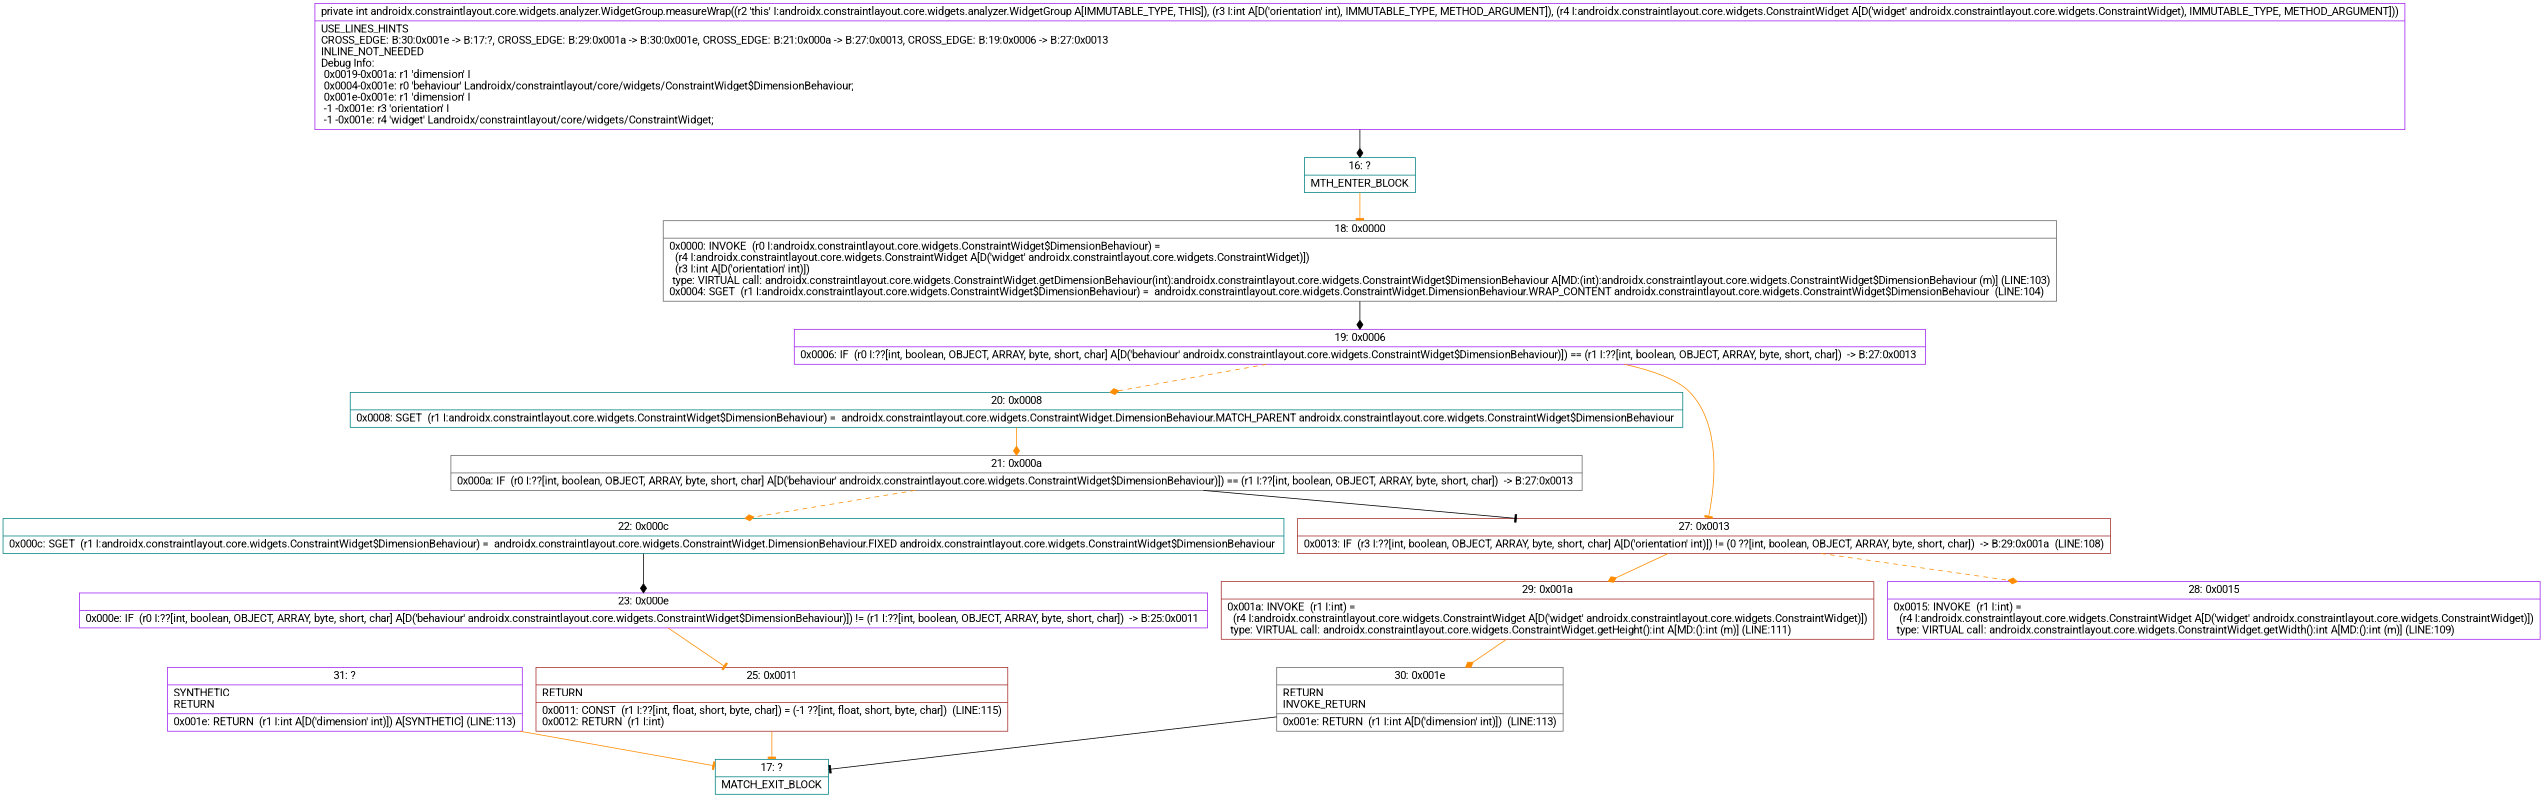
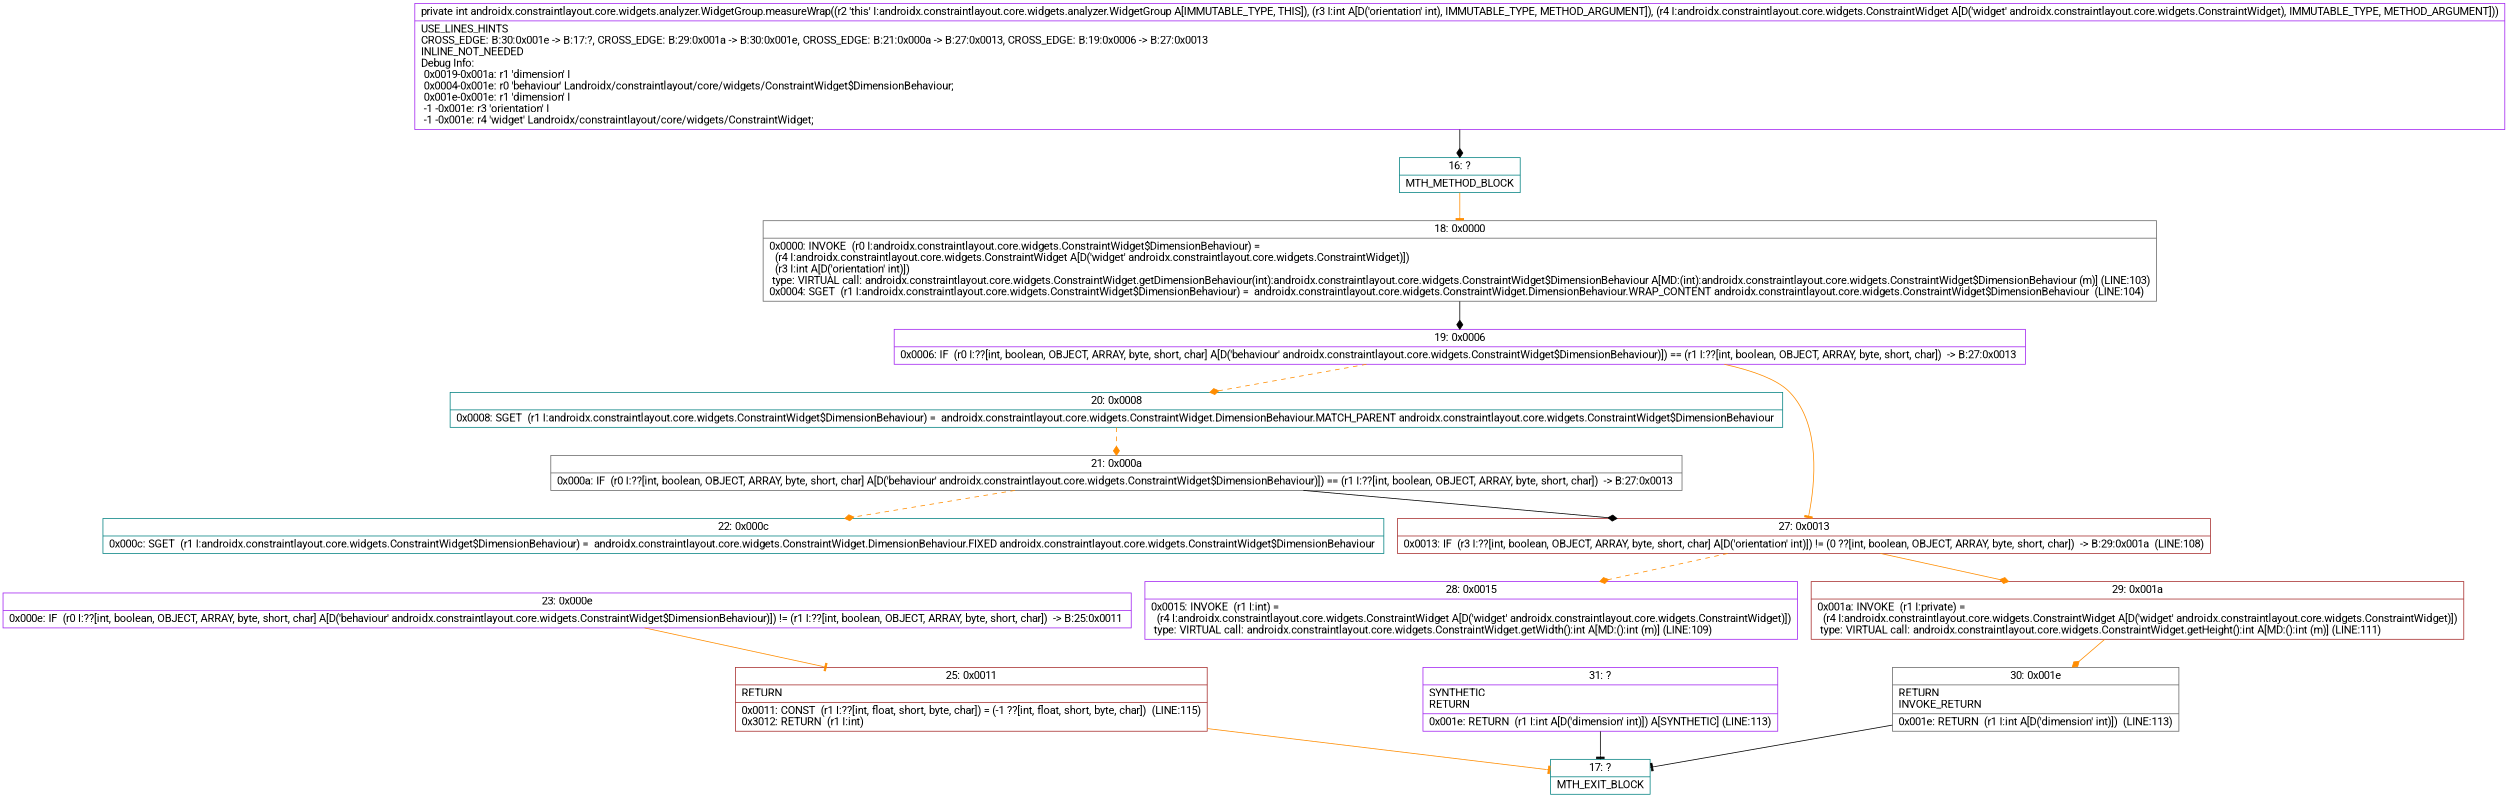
(1360, 183) -> (1460, 183)
(1017, 437) -> (1116, 437)
(1358, 504) -> (1456, 504)
(643, 569) -> none
(1293, 607) -> (1893, 607)
(605, 722) -> (804, 722)
(616, 748) -> (1600, 743)
(772, 785) -> (1600, 785)
